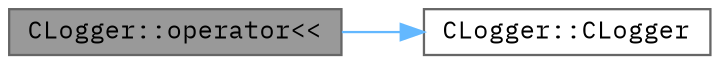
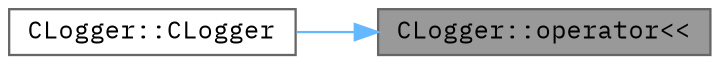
(371, 32) -> (325, 32)
